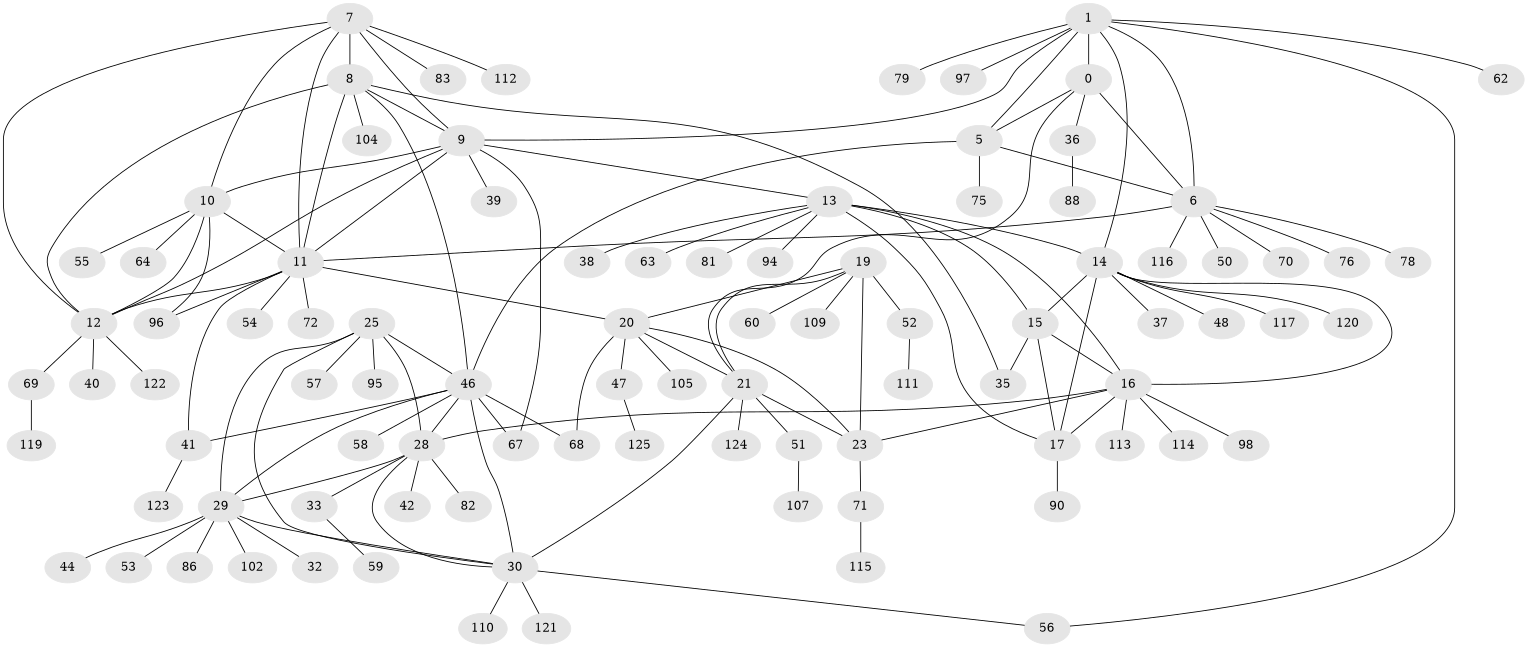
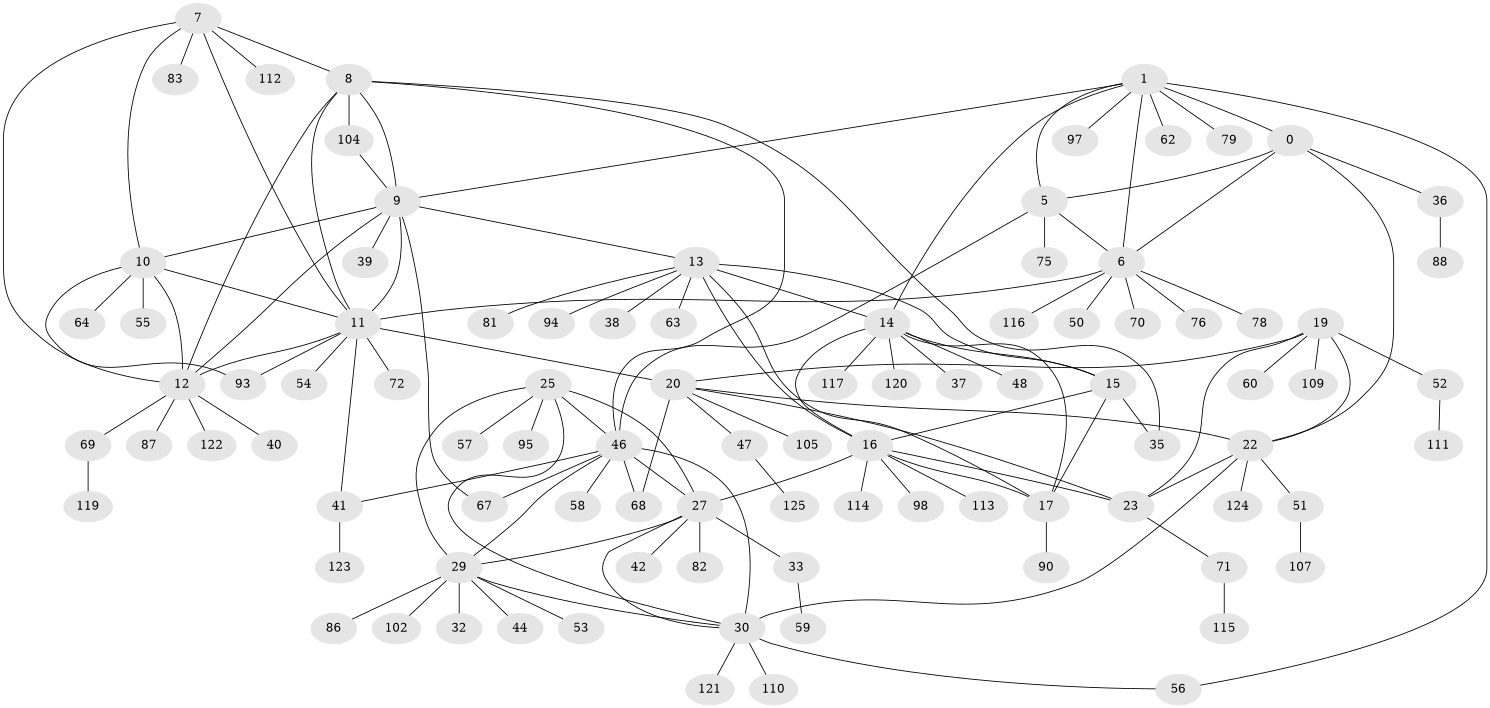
(401, 83) -> (373, 171)
(157, 324) -> (243, 385)
(745, 385) -> (1250, 446)
none -> (149, 446)
(422, 446) -> (700, 507)
